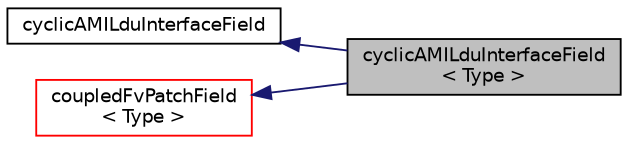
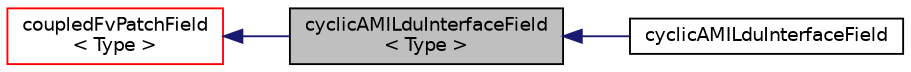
(323, 48) -> (606, 36)
